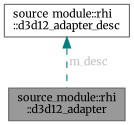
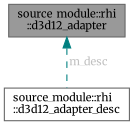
(67, 68) -> (67, 68)
